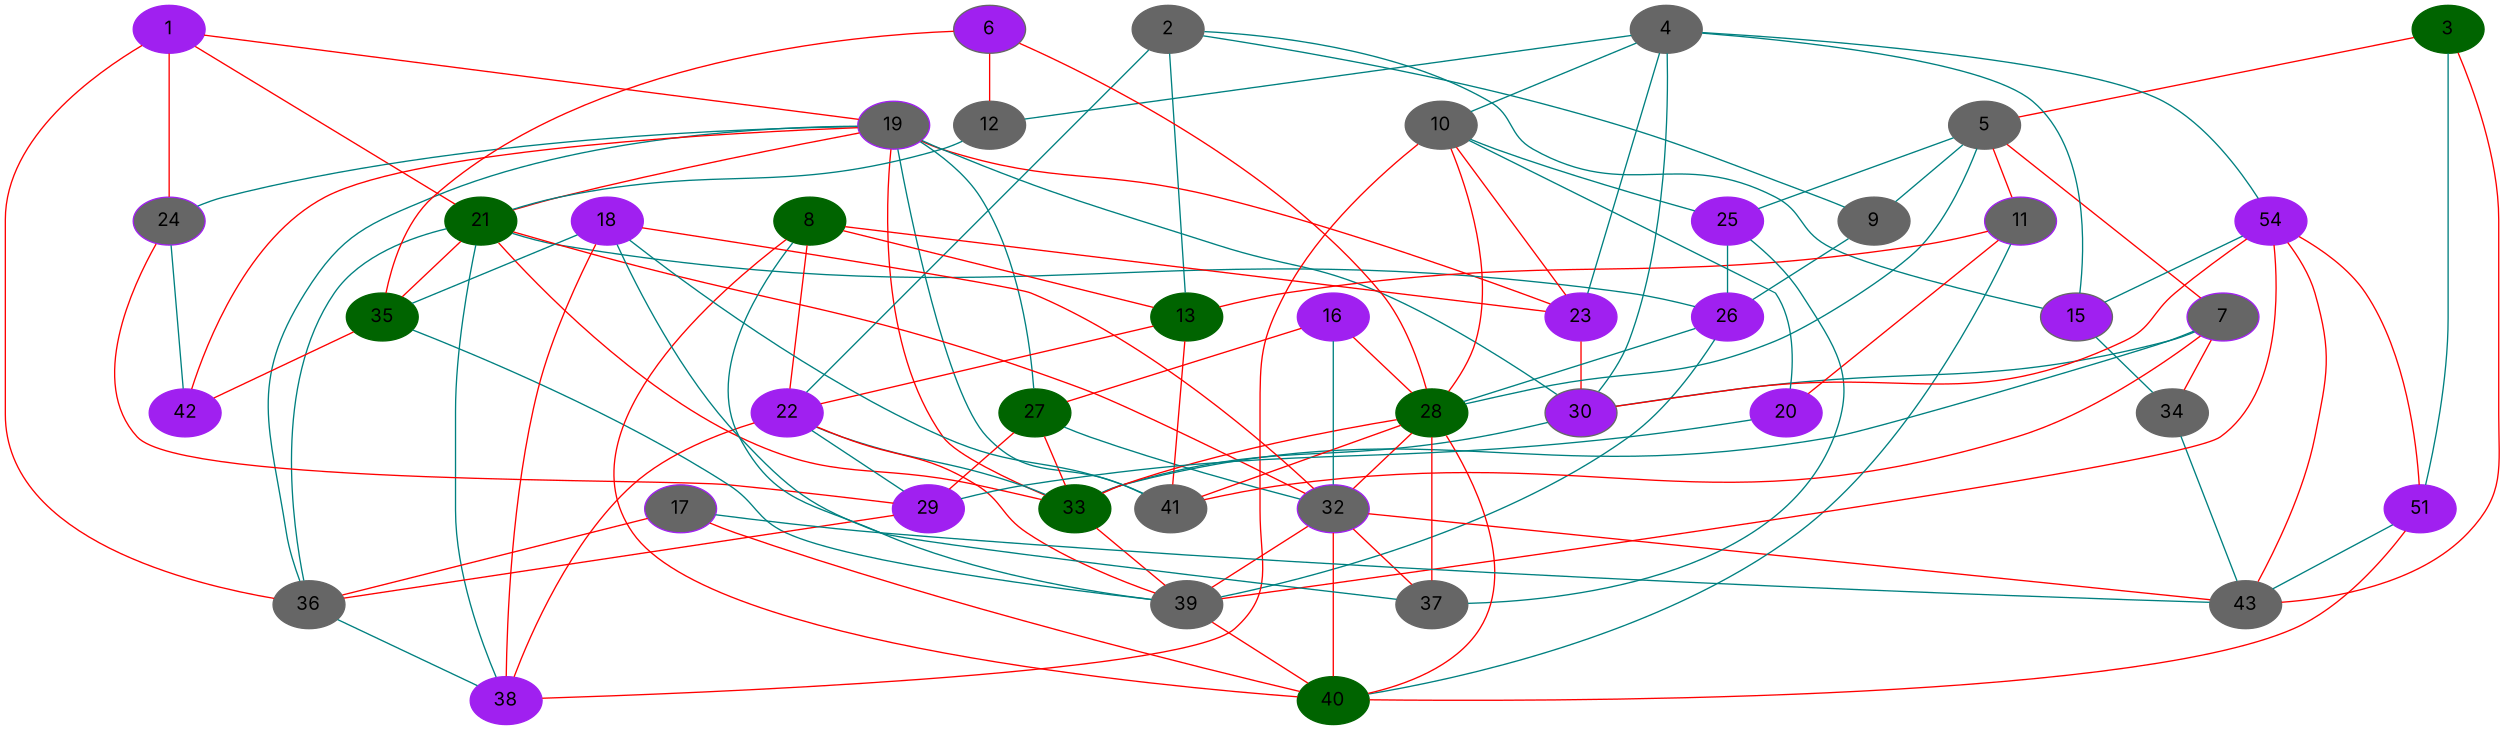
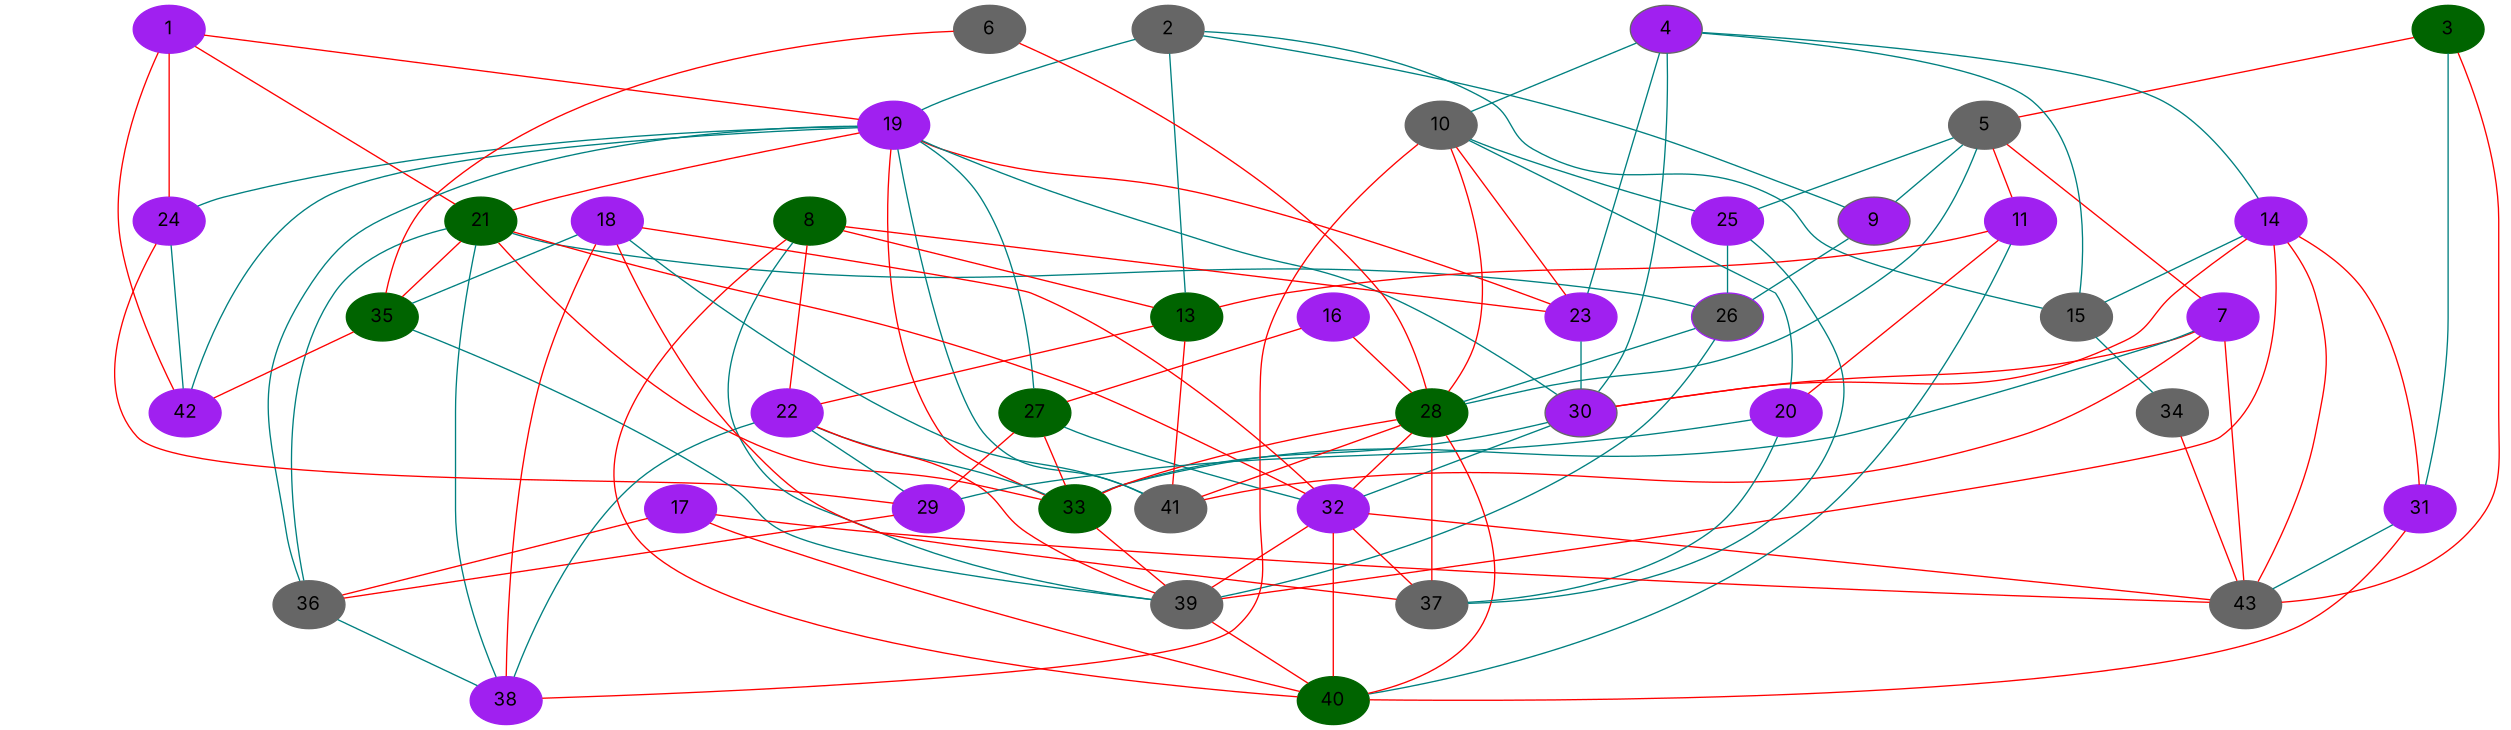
(990, 29) -> (990, 29)
(1666, 29) -> (1666, 29)
(894, 125) -> (894, 125)
(990, 125) -> none
(432, 166) -> (432, 166)
(169, 221) -> (169, 221)
(978, 221) -> (1027, 71)
(1874, 221) -> (1874, 221)
(2021, 221) -> (2021, 221)
(2271, 221) -> (2271, 221)
(1728, 317) -> (1728, 317)
(2077, 317) -> (2077, 317)
(2223, 317) -> (2223, 317)
(1581, 356) -> (1581, 356)
(2198, 365) -> (2234, 461)
(1921, 375) -> (1921, 375)
(5, 377) -> (119, 223)
(1333, 413) -> (1452, 463)
(681, 509) -> (681, 509)
(1333, 509) -> (1333, 509)
(2209, 509) -> (2209, 509)
(2420, 509) -> (2420, 509)
(602, 518) -> (602, 518)
(985, 549) -> (985, 549)
none -> (1650, 565)
(1537, 575) -> (1537, 575)
